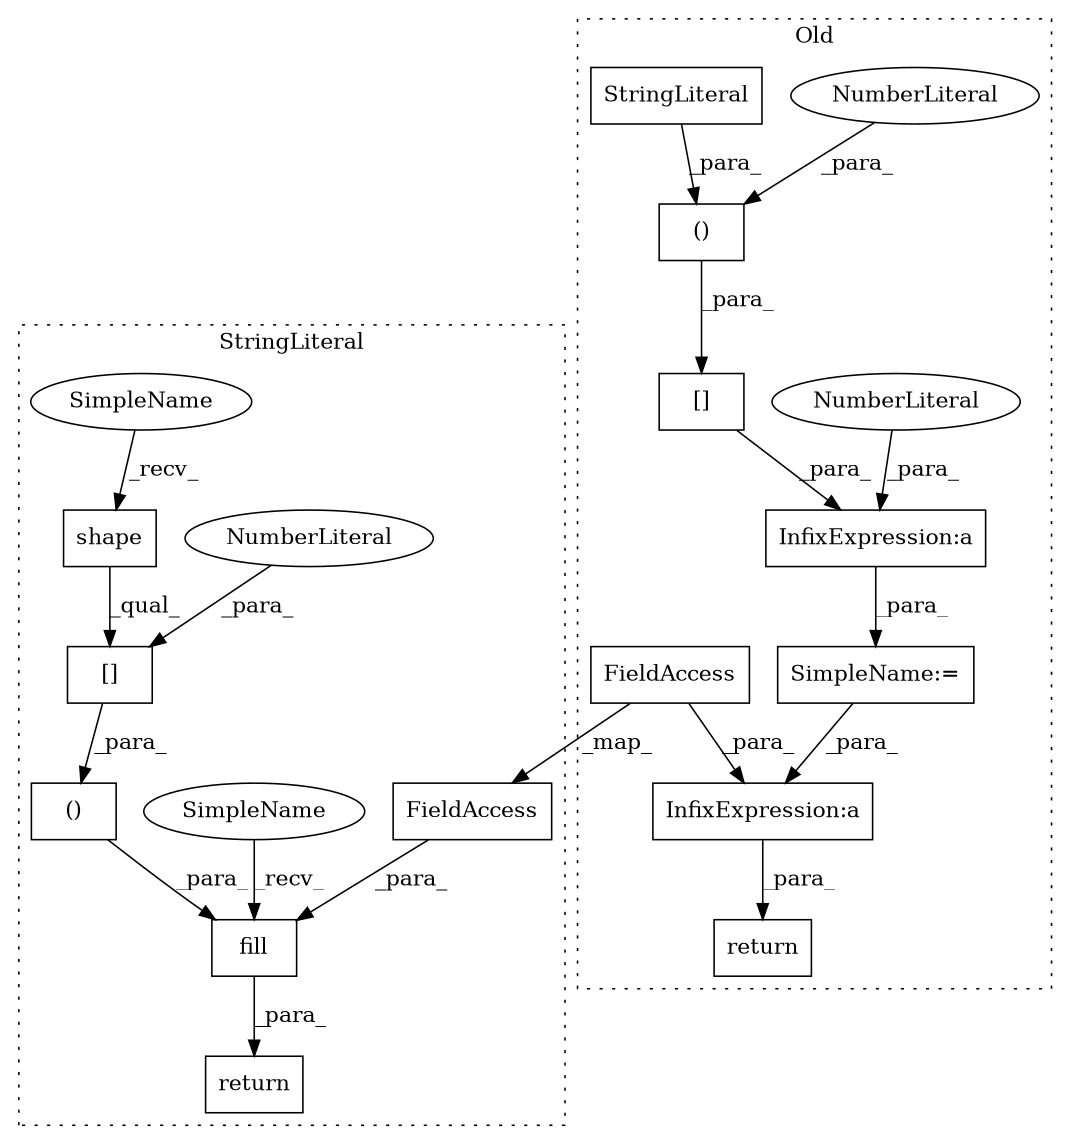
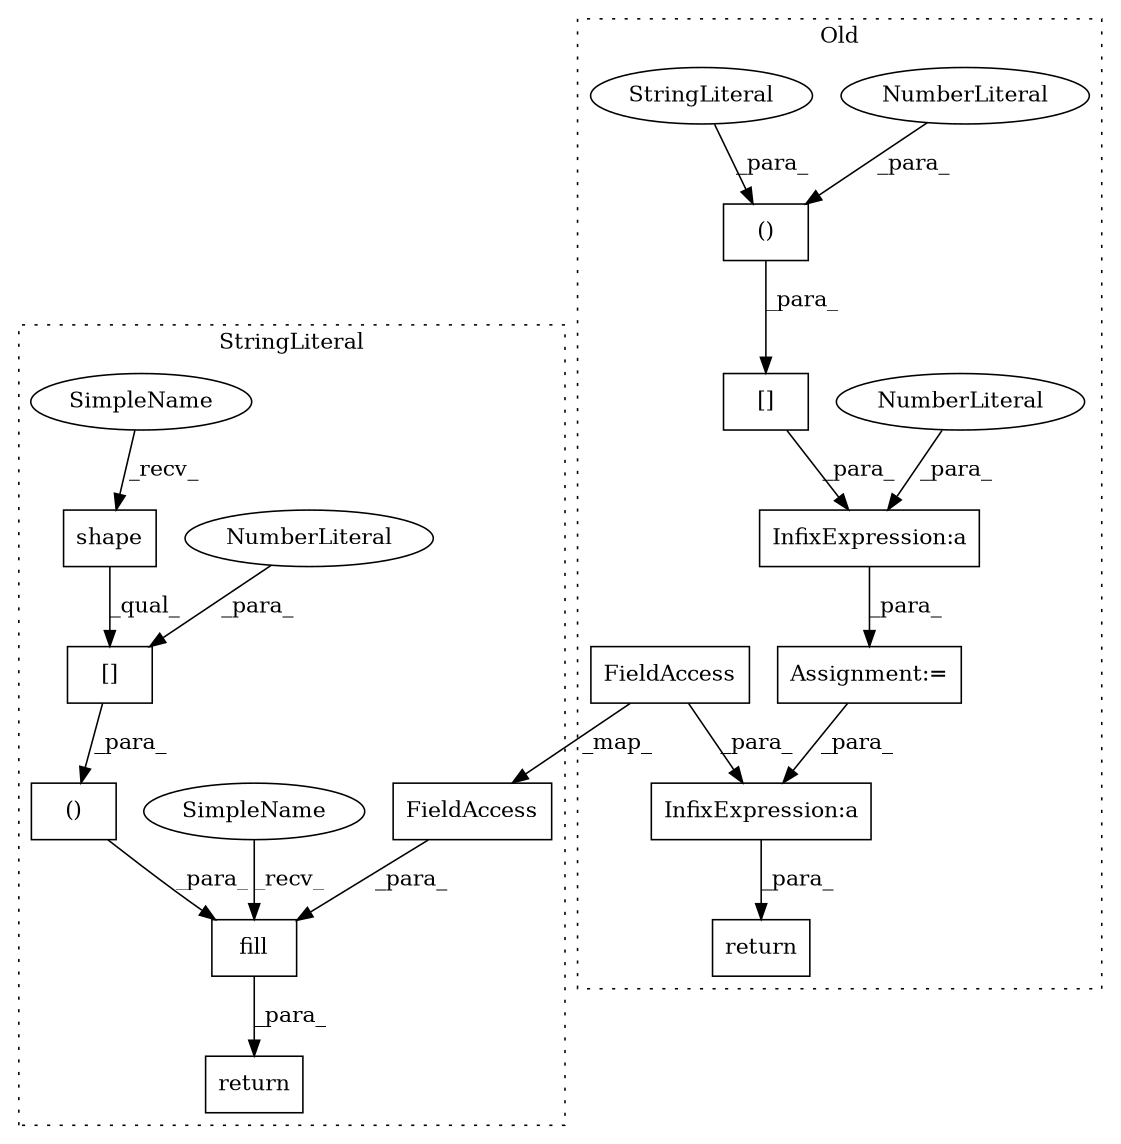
(676, 96) -> (702, 96)
(876, 675) -> (869, 675)
